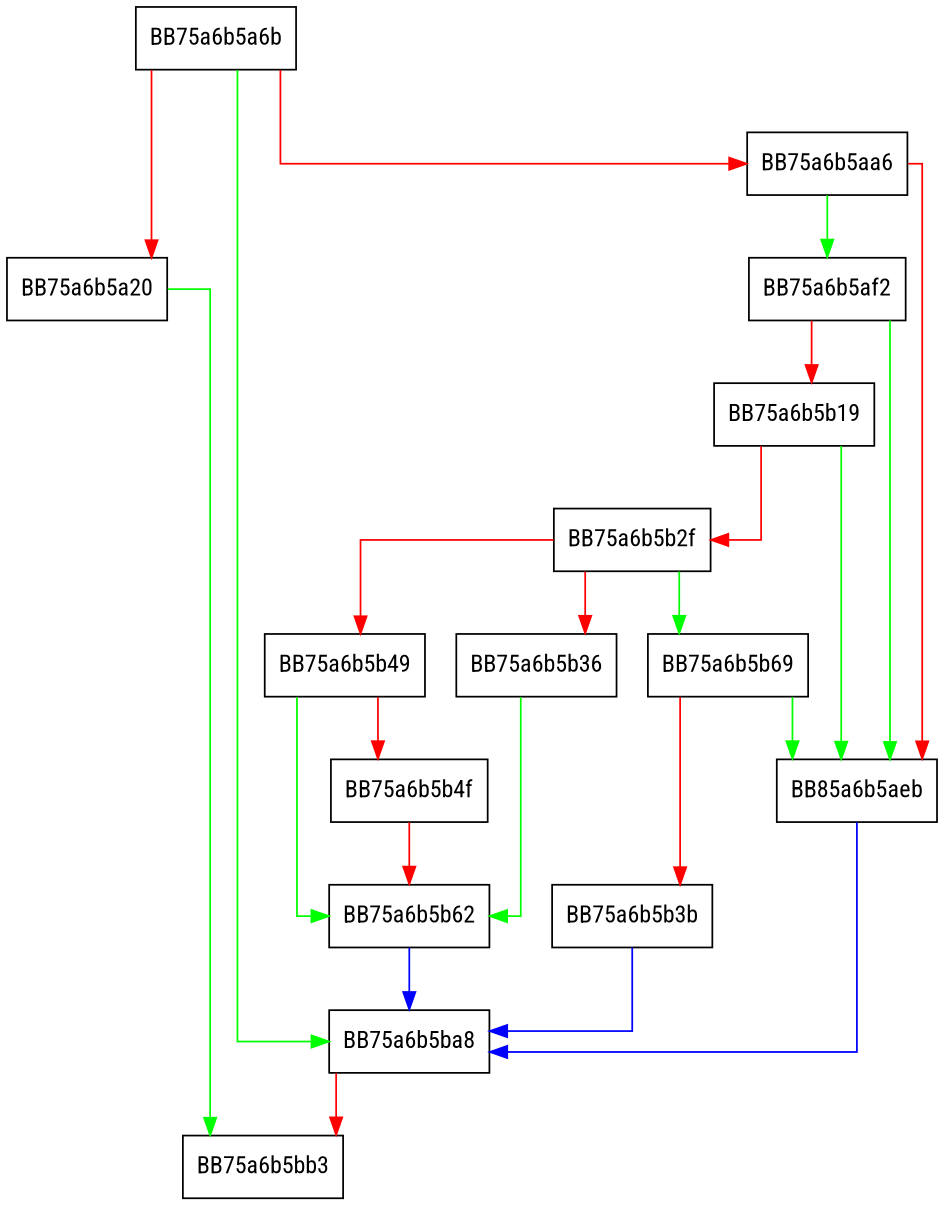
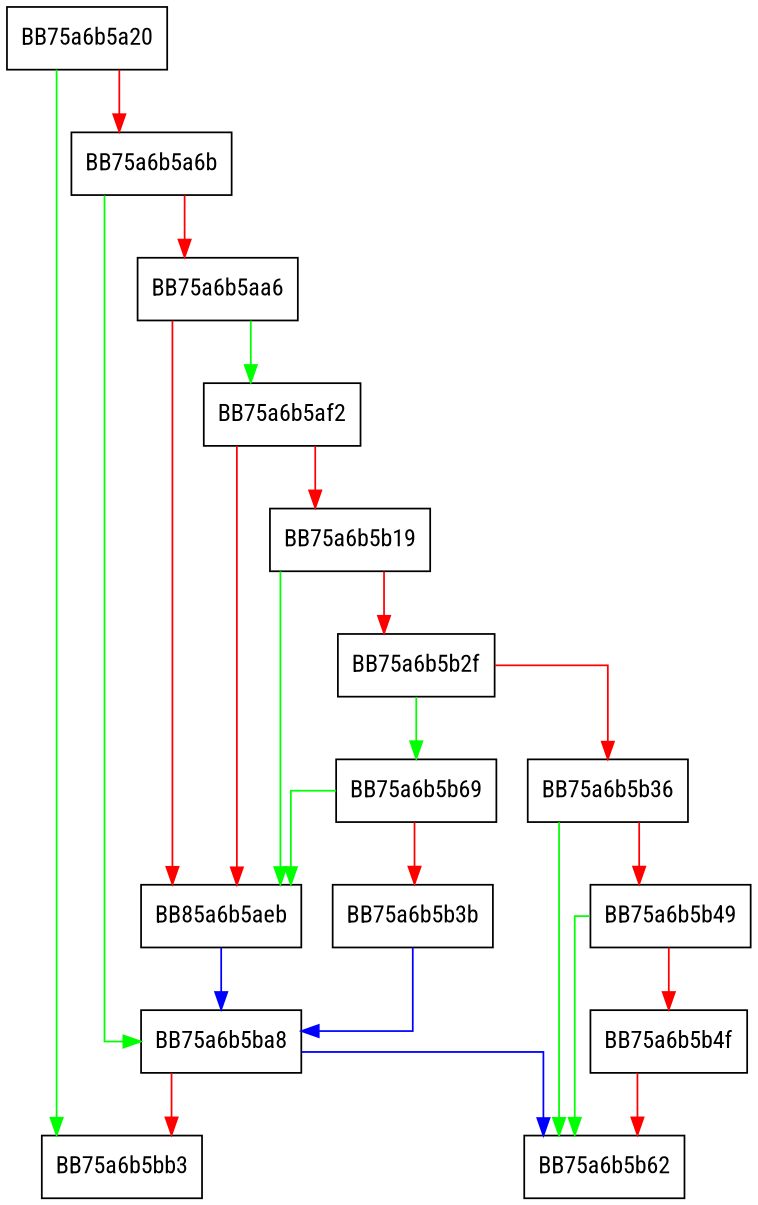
(152, 155) -> (119, 92)
(890, 531) -> (237, 657)
(419, 540) -> (639, 844)
(409, 970) -> (456, 1052)
